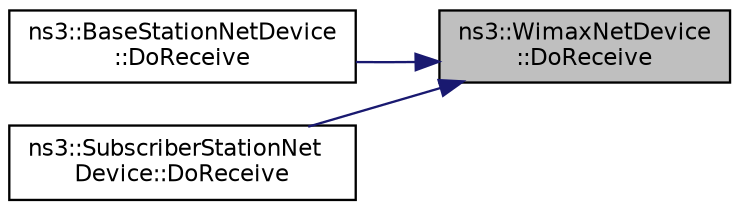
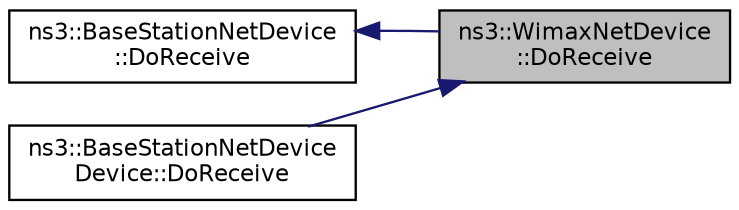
(386, 62) -> (409, 31)
(183, 163) -> (183, 163)
